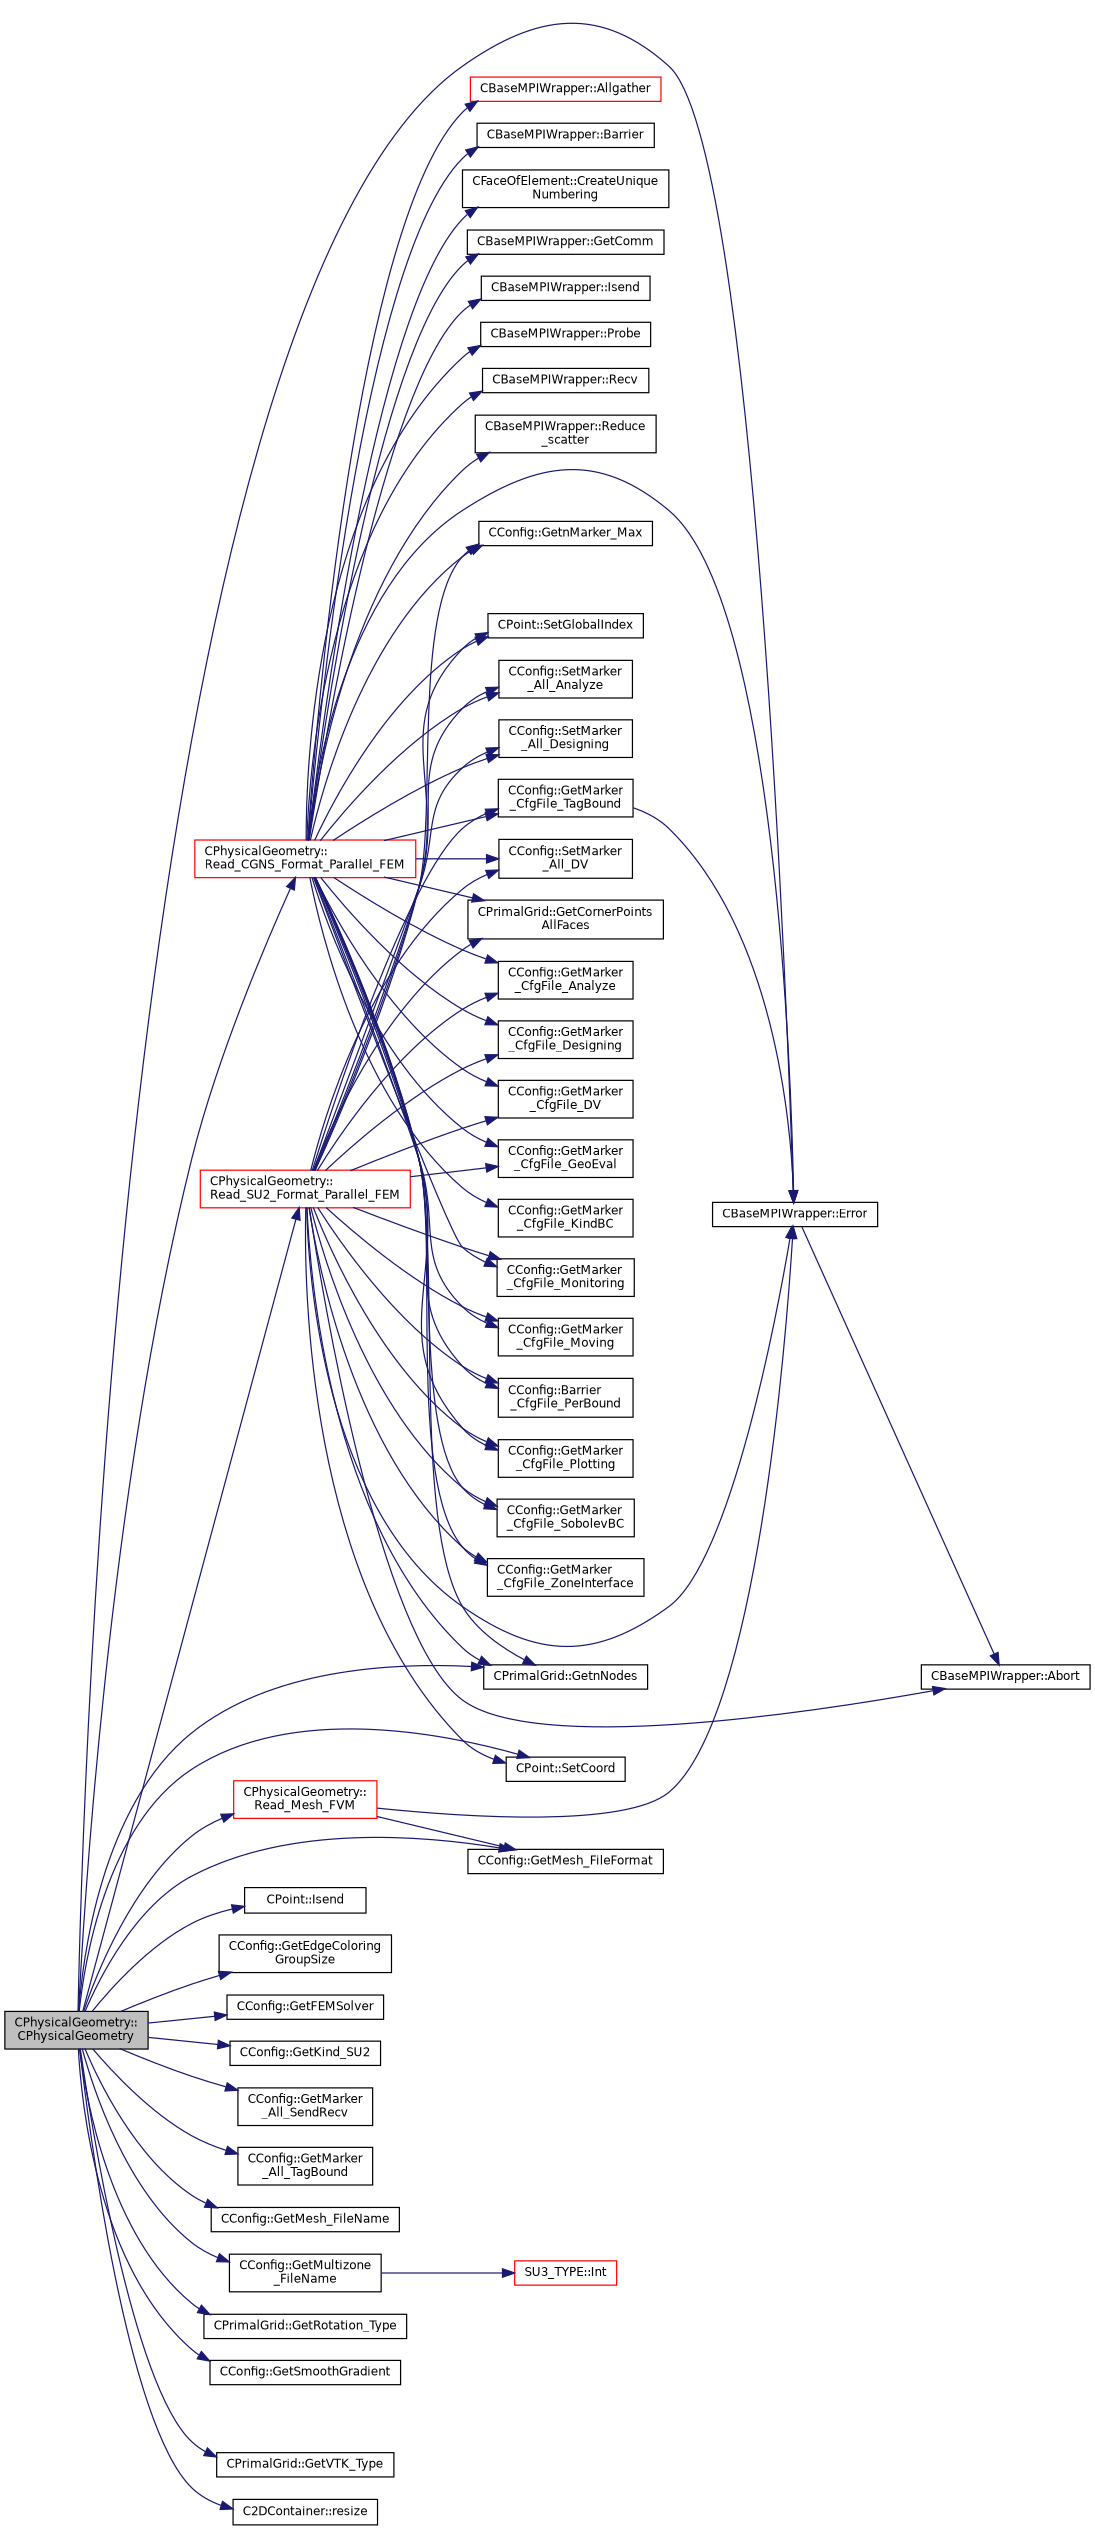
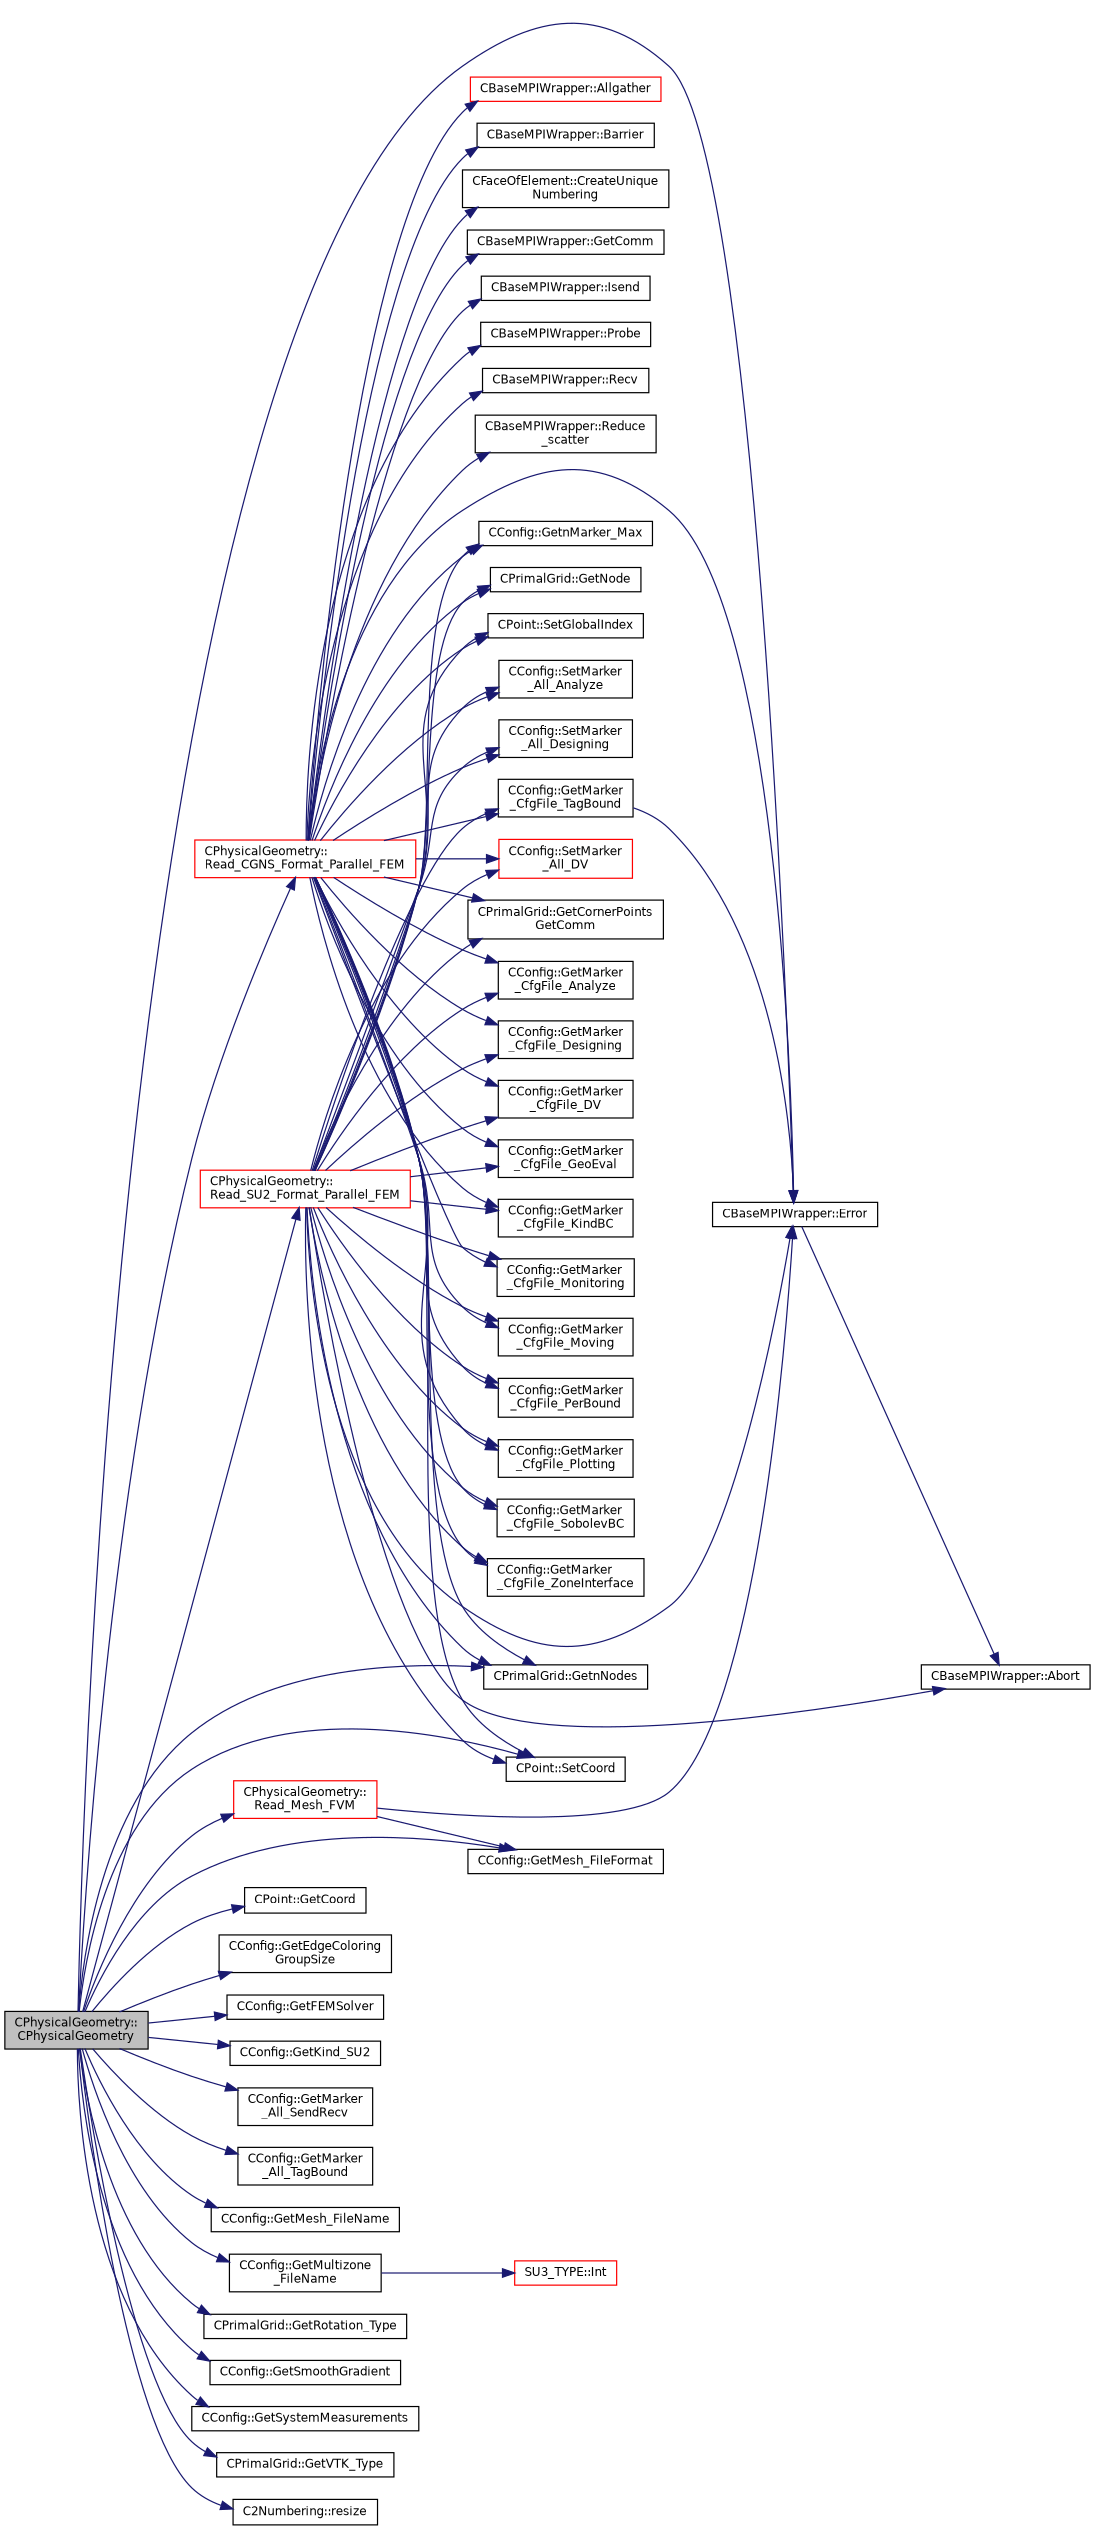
none -> (566, 580)
(566, 859) -> (566, 859)
(566, 920) -> (566, 920)
none -> (450, 1205)
(566, 1398) -> (566, 1398)
none -> (430, 1530)
(305, 1900) -> (305, 1900)
none -> (305, 2419)
(305, 2512) -> (305, 2512)
